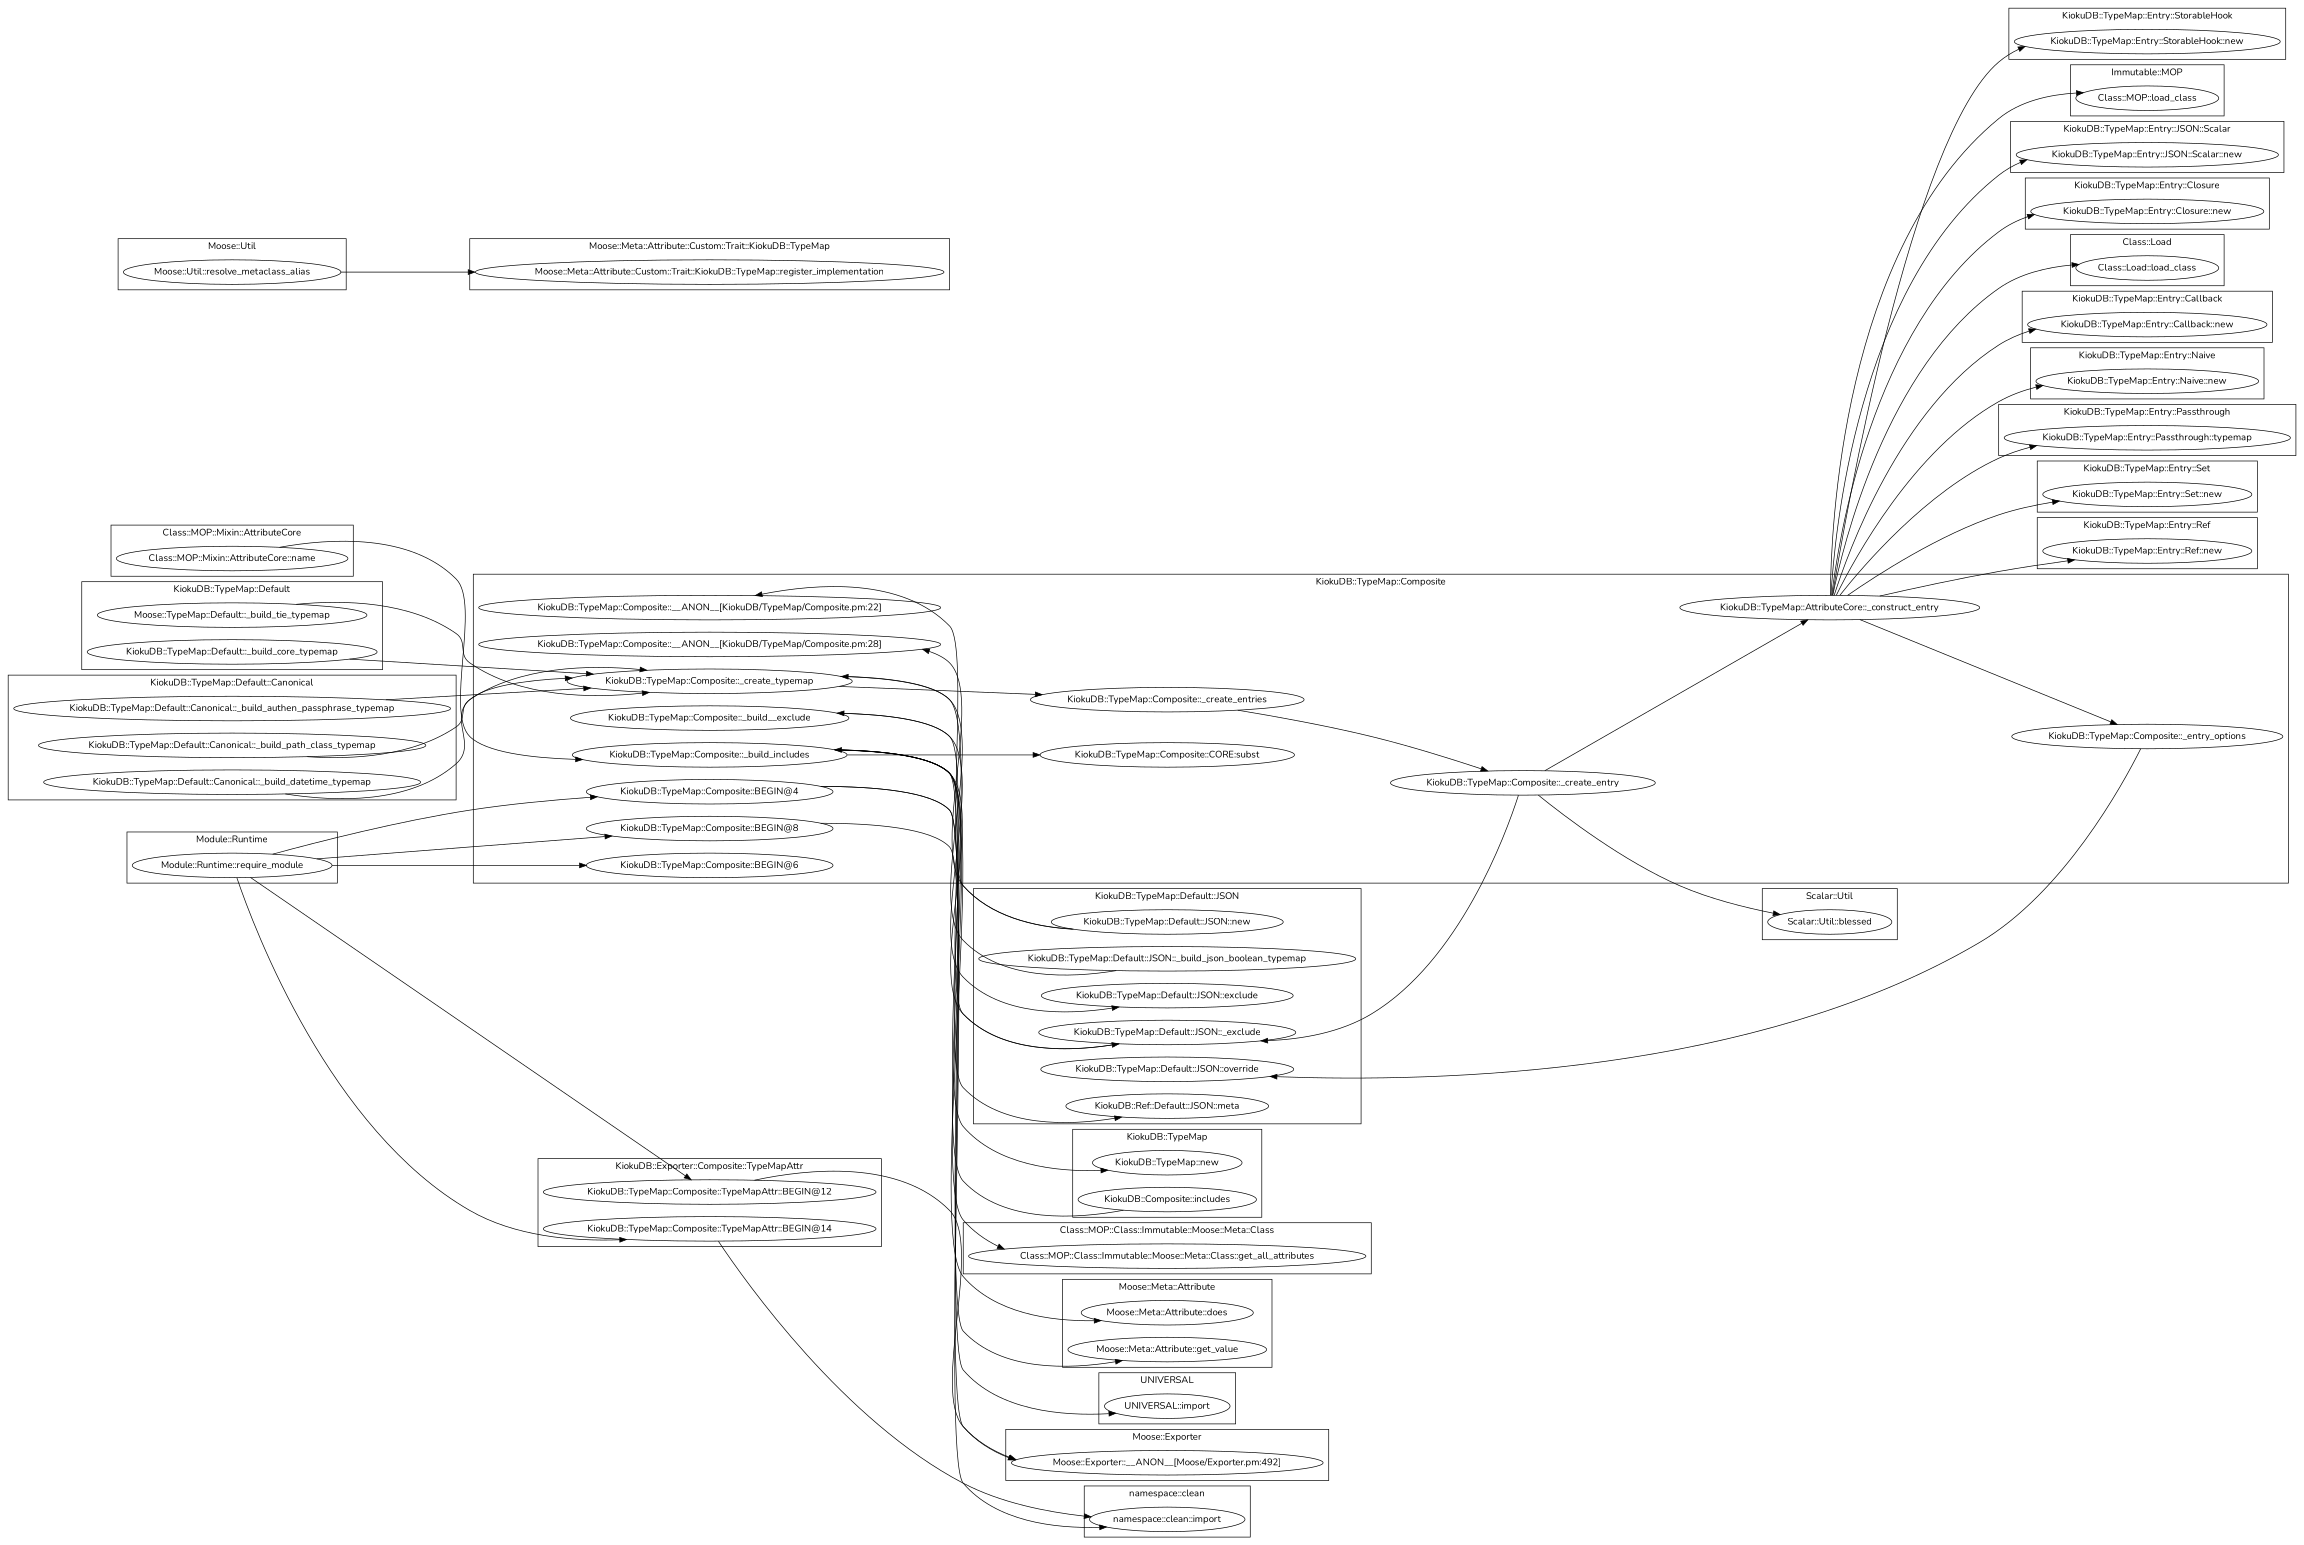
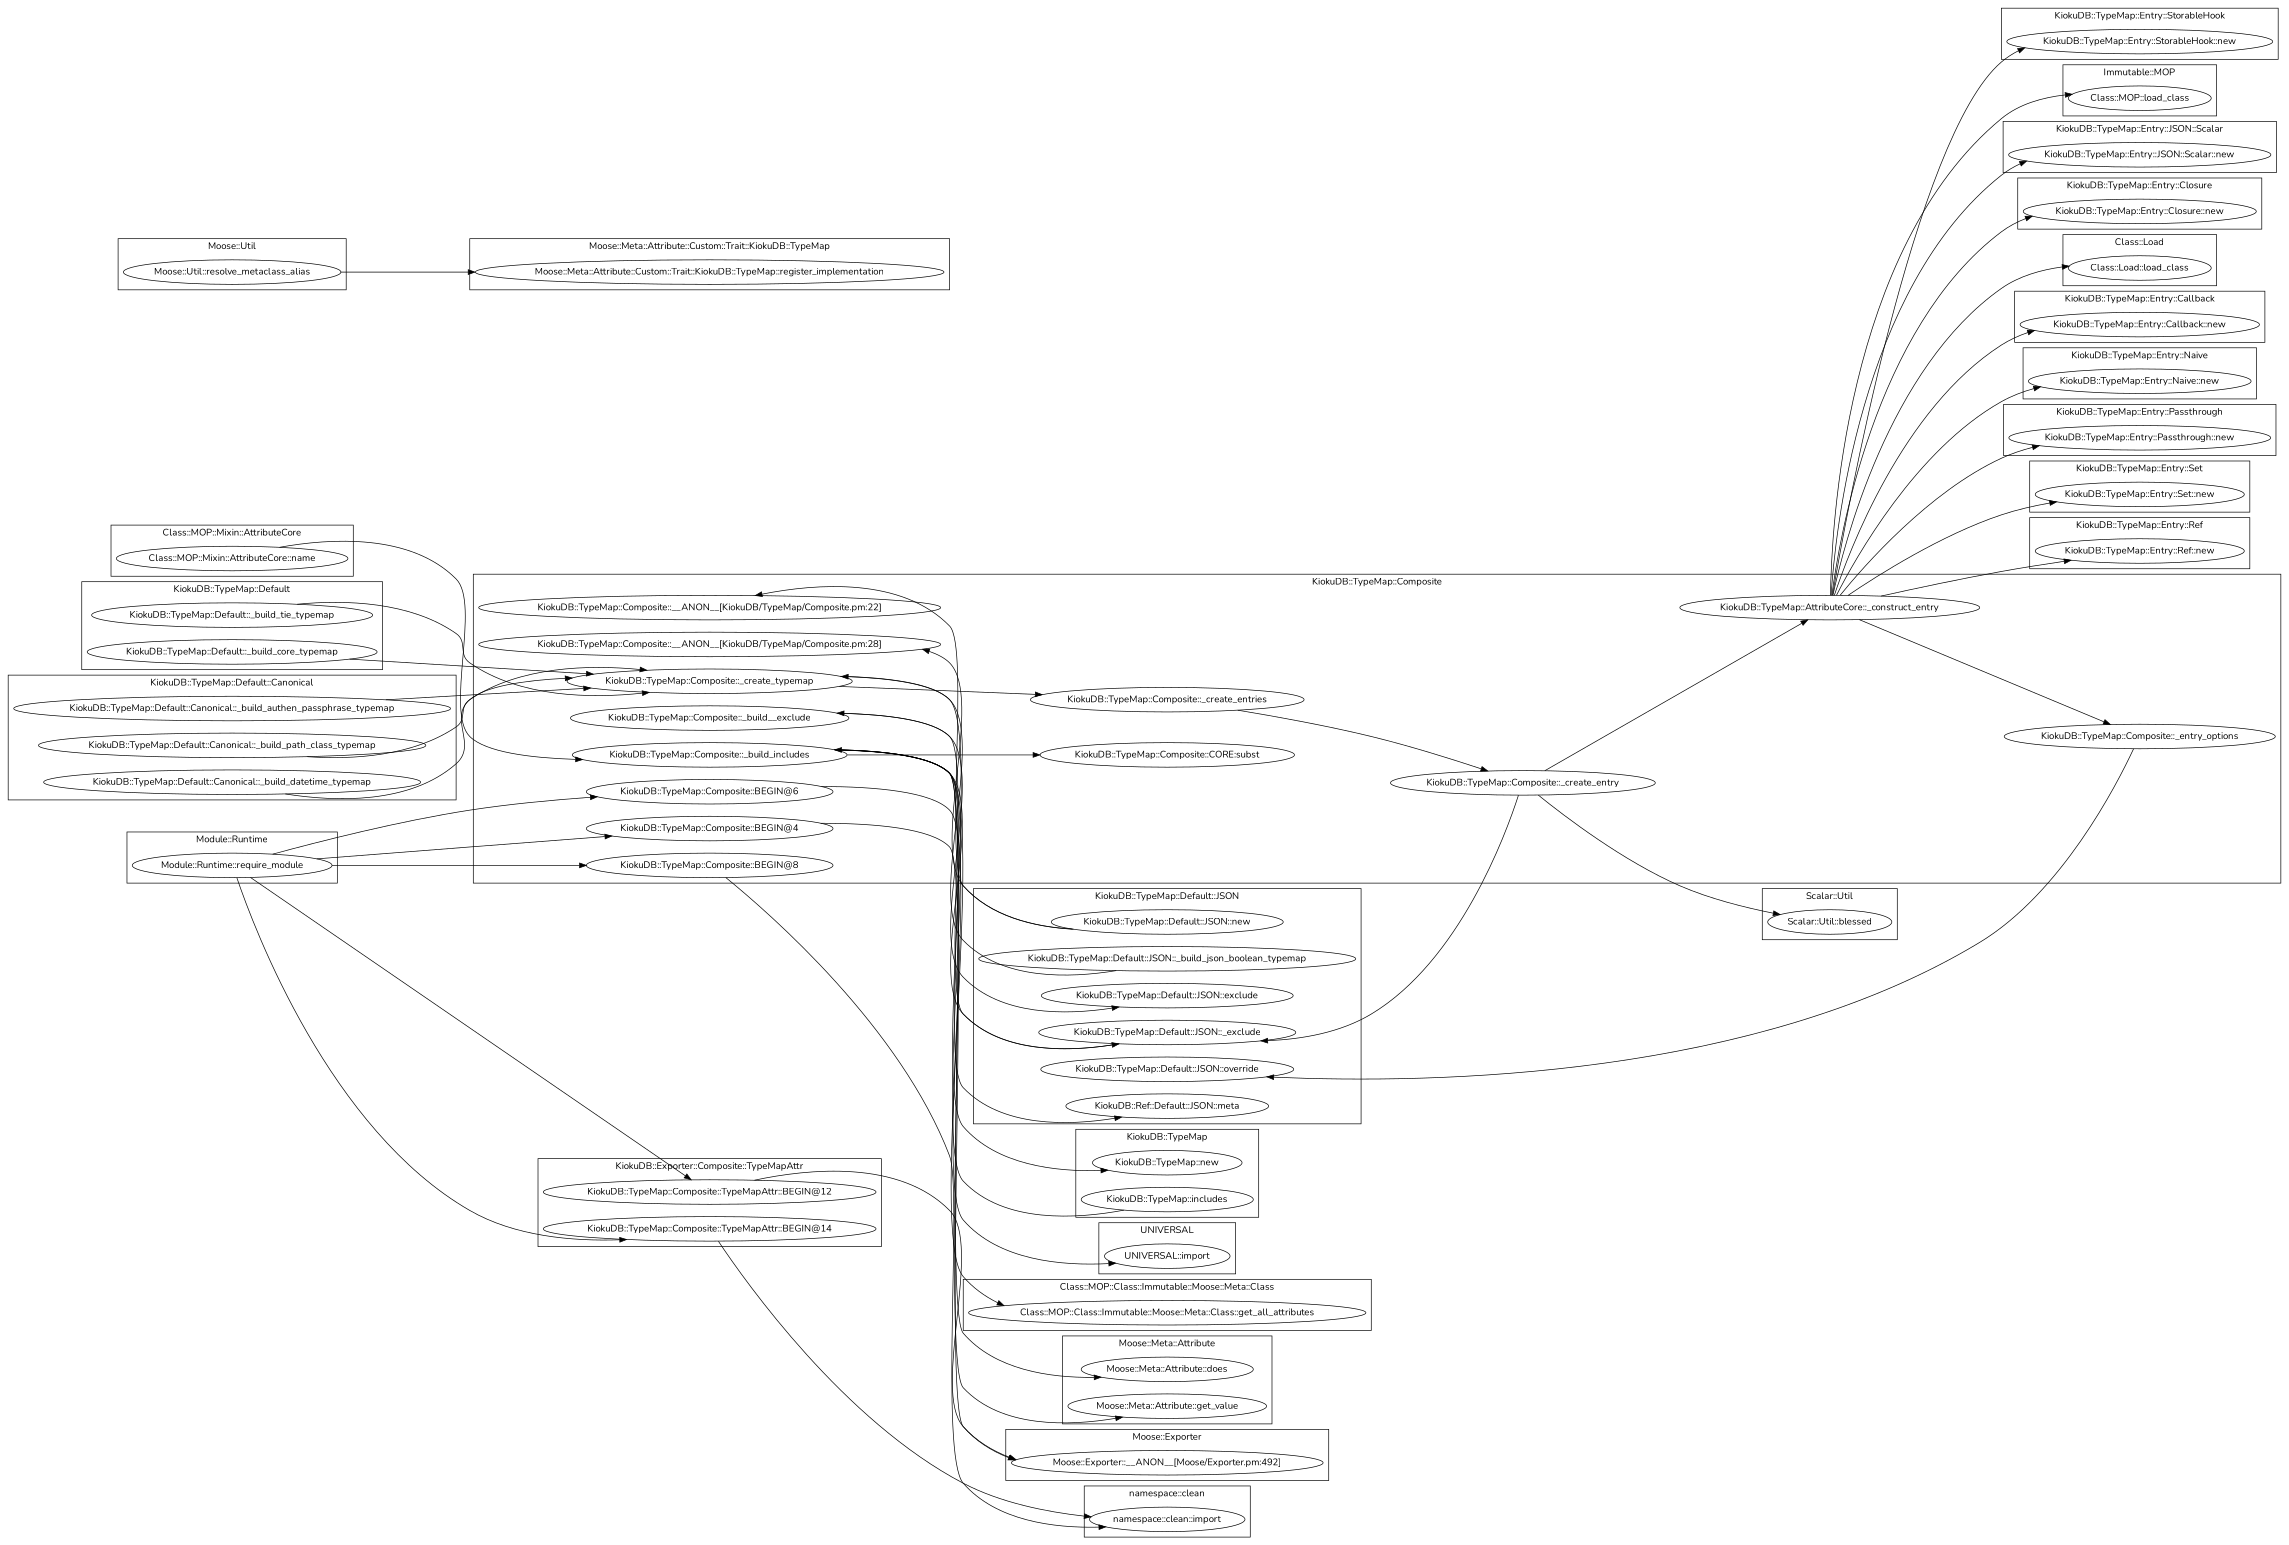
(2147, 438) -> (2140, 438)
(232, 615) -> (232, 615)
(957, 1102) -> (957, 1027)
(1167, 1200) -> (1167, 1200)
